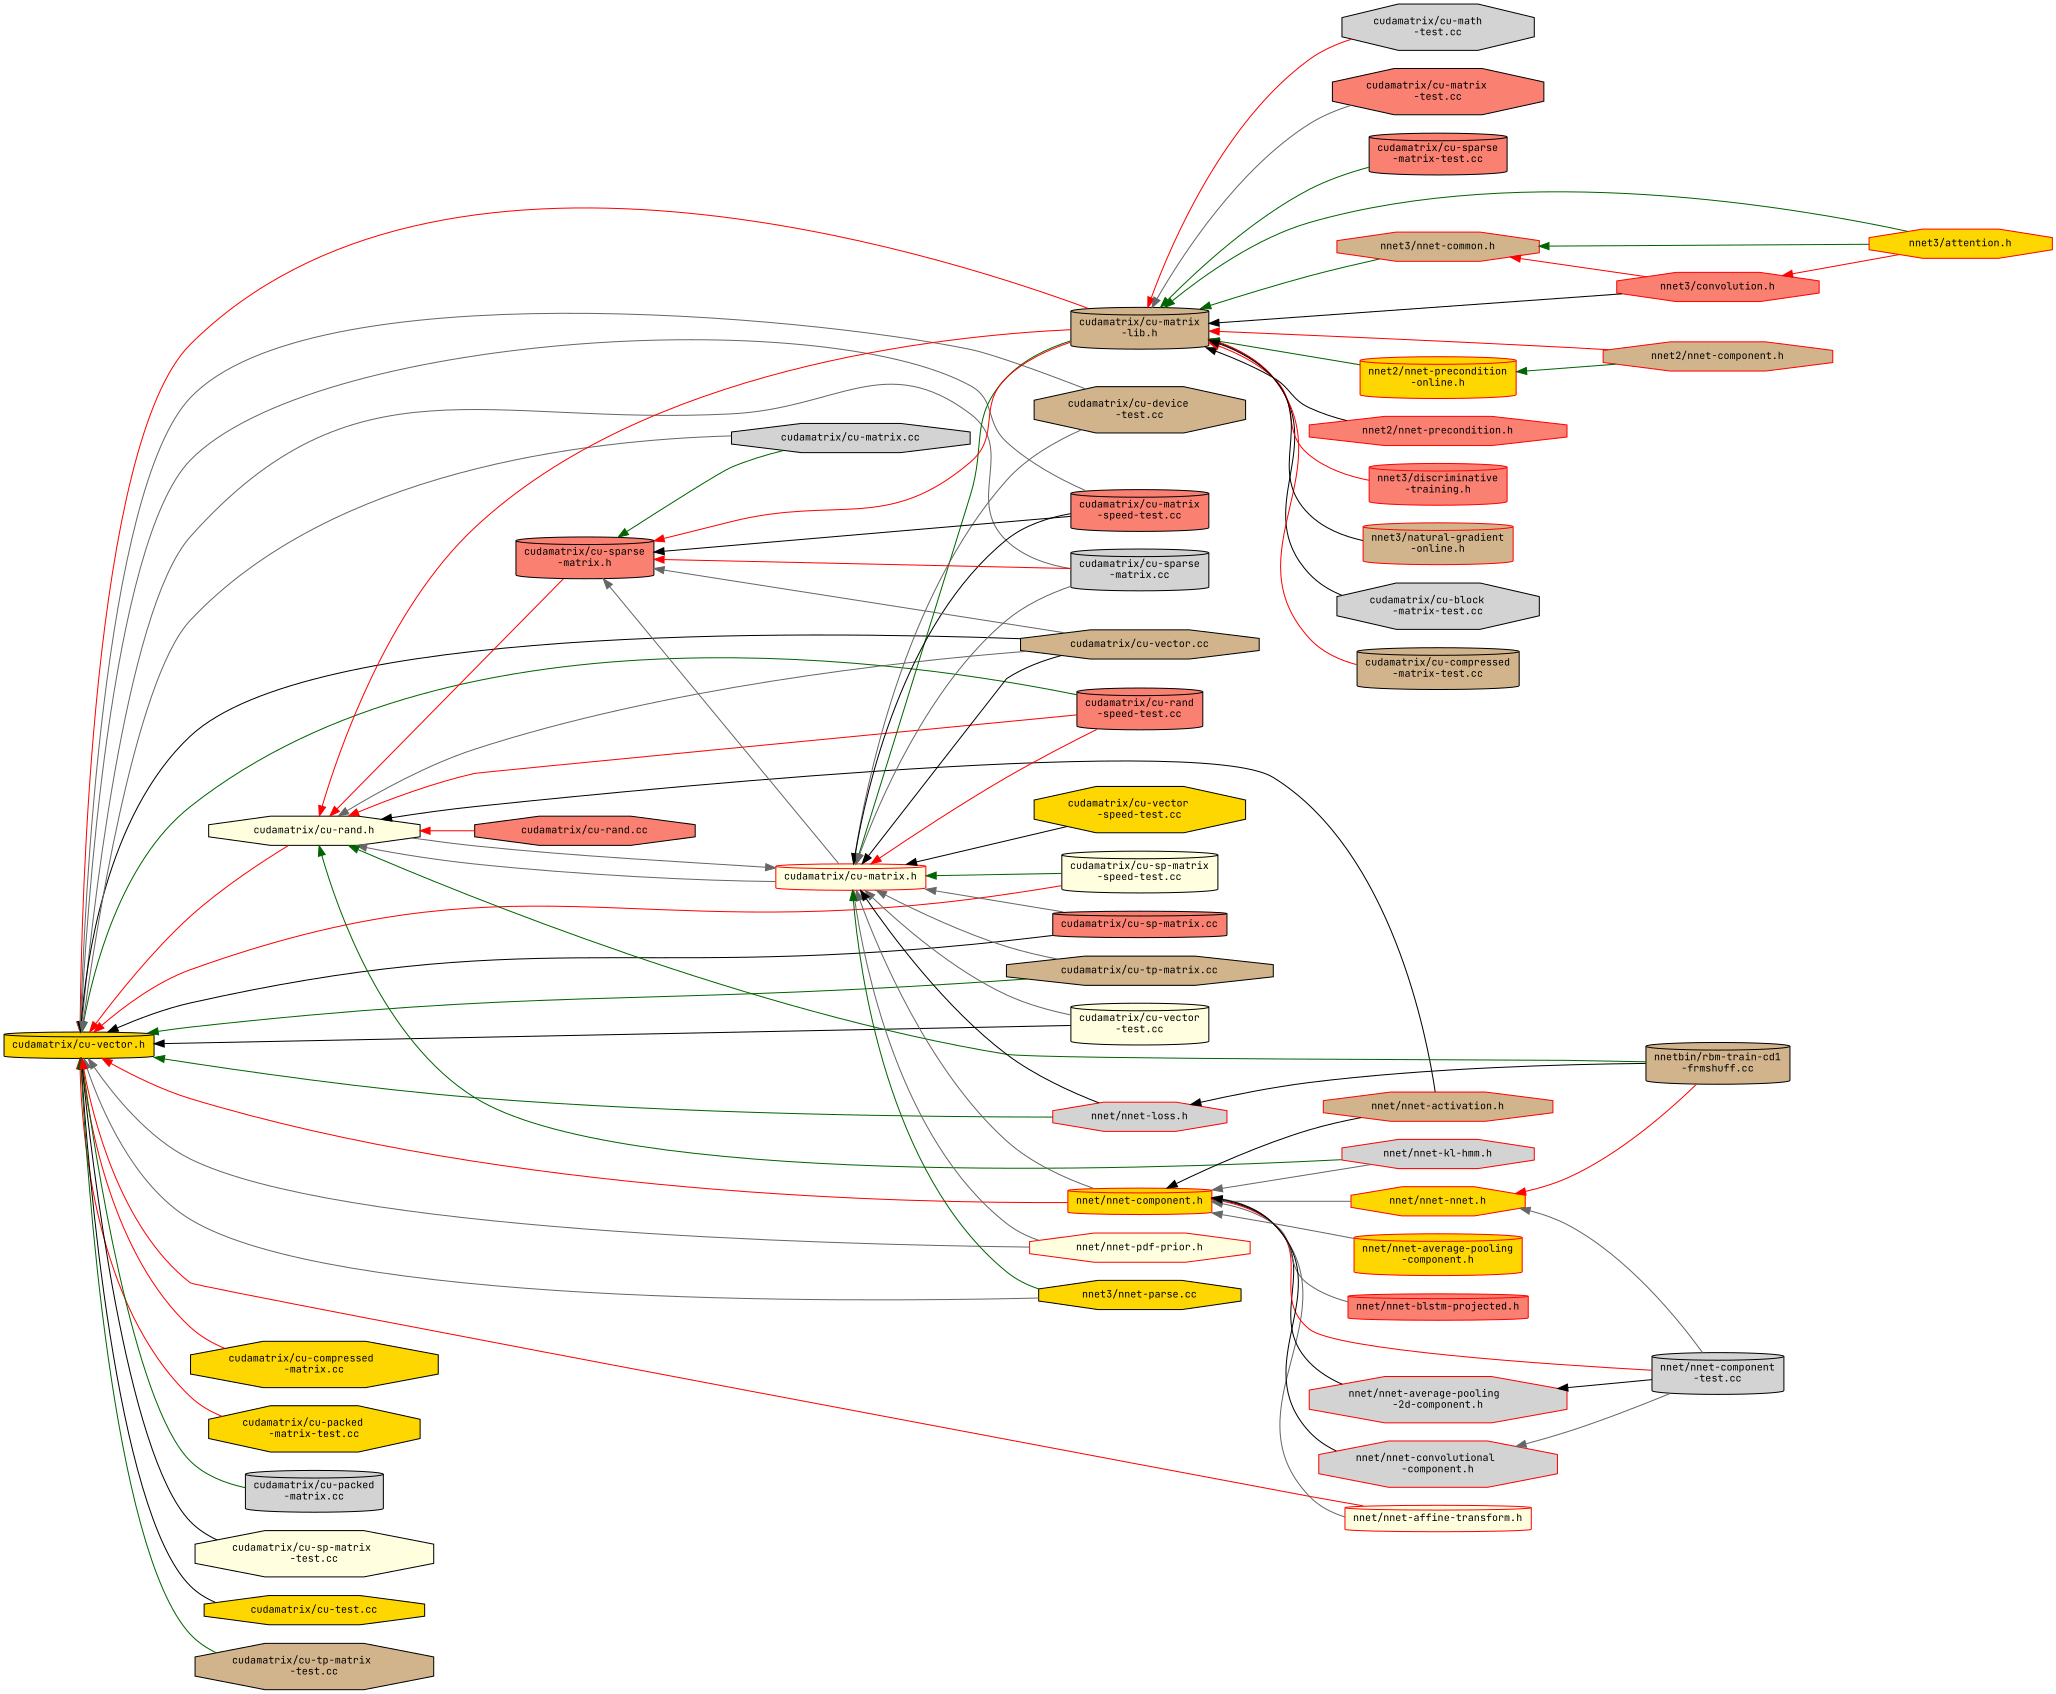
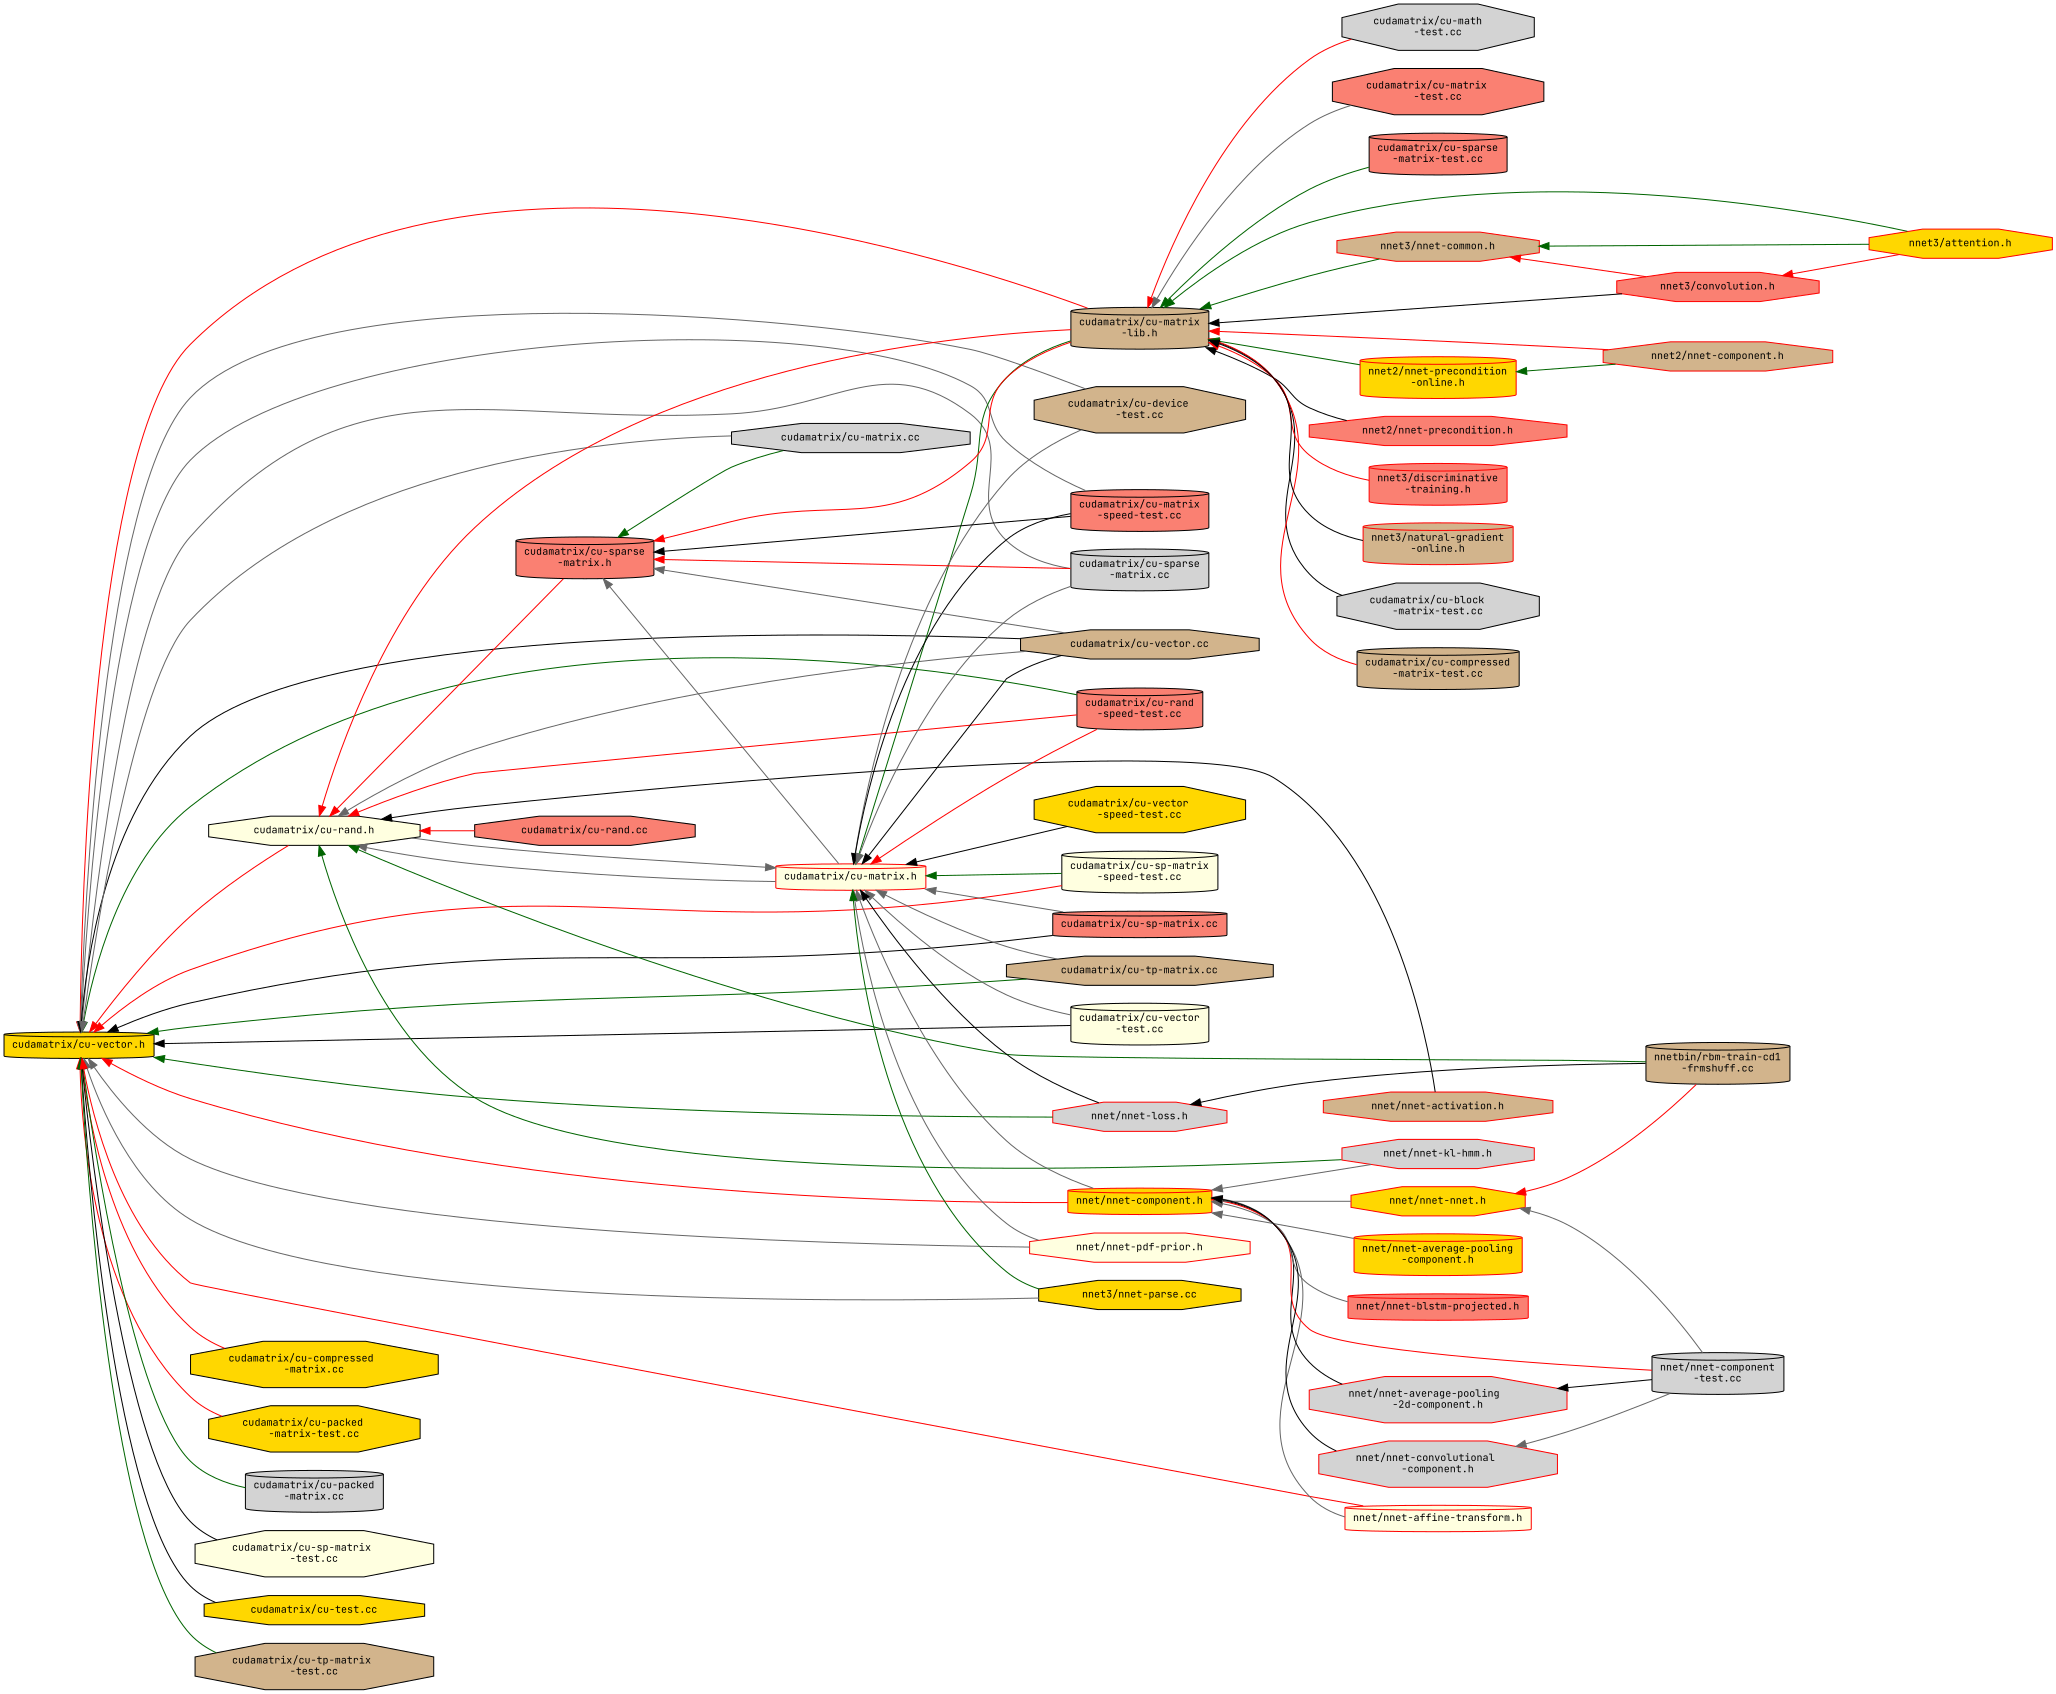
(1267, 1144) -> none
